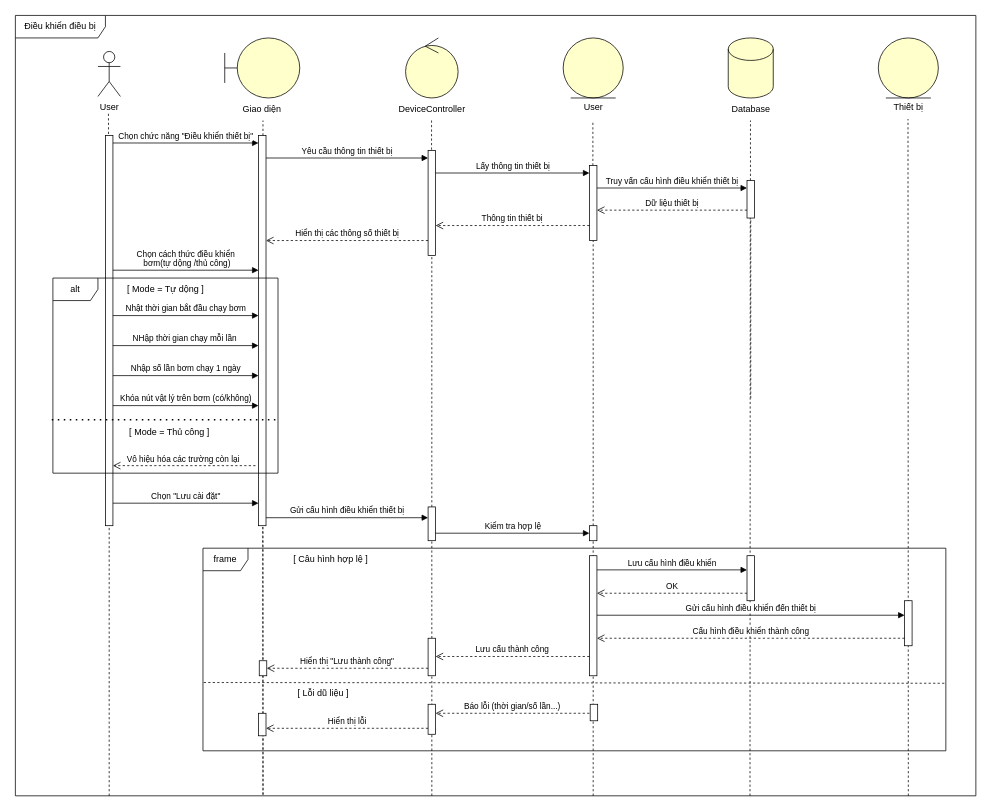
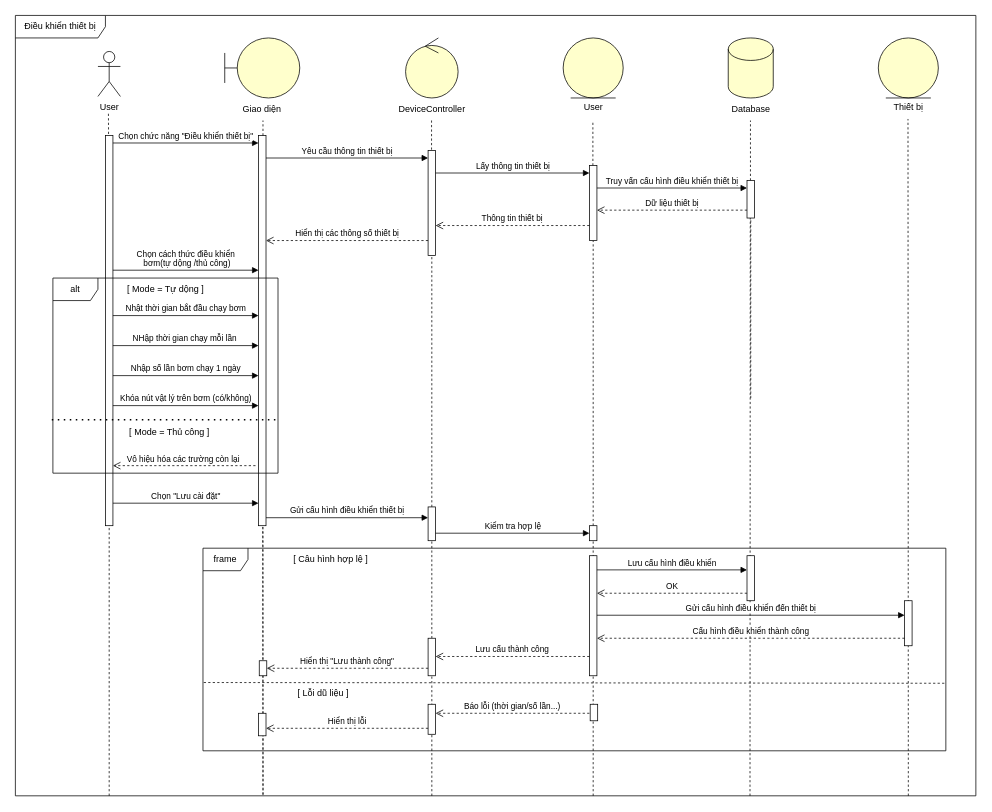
(60, 27) -> (60, 27)
